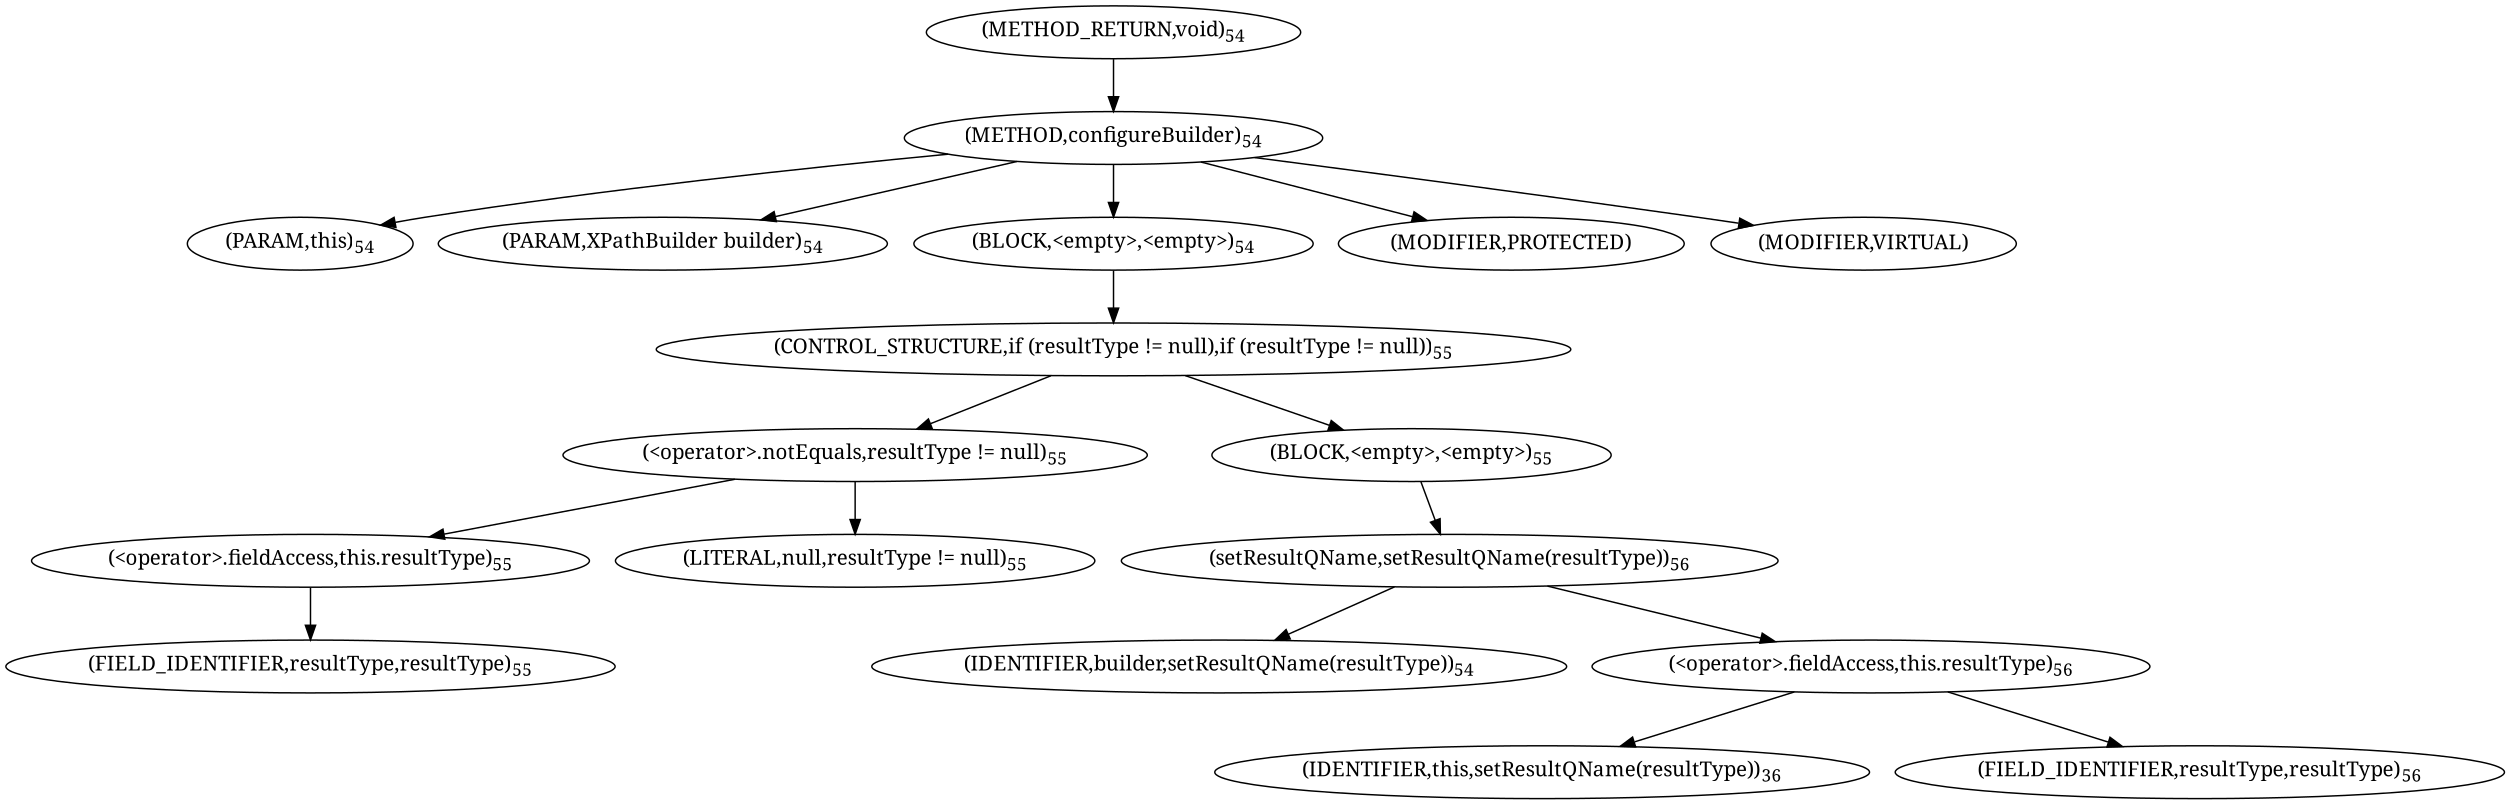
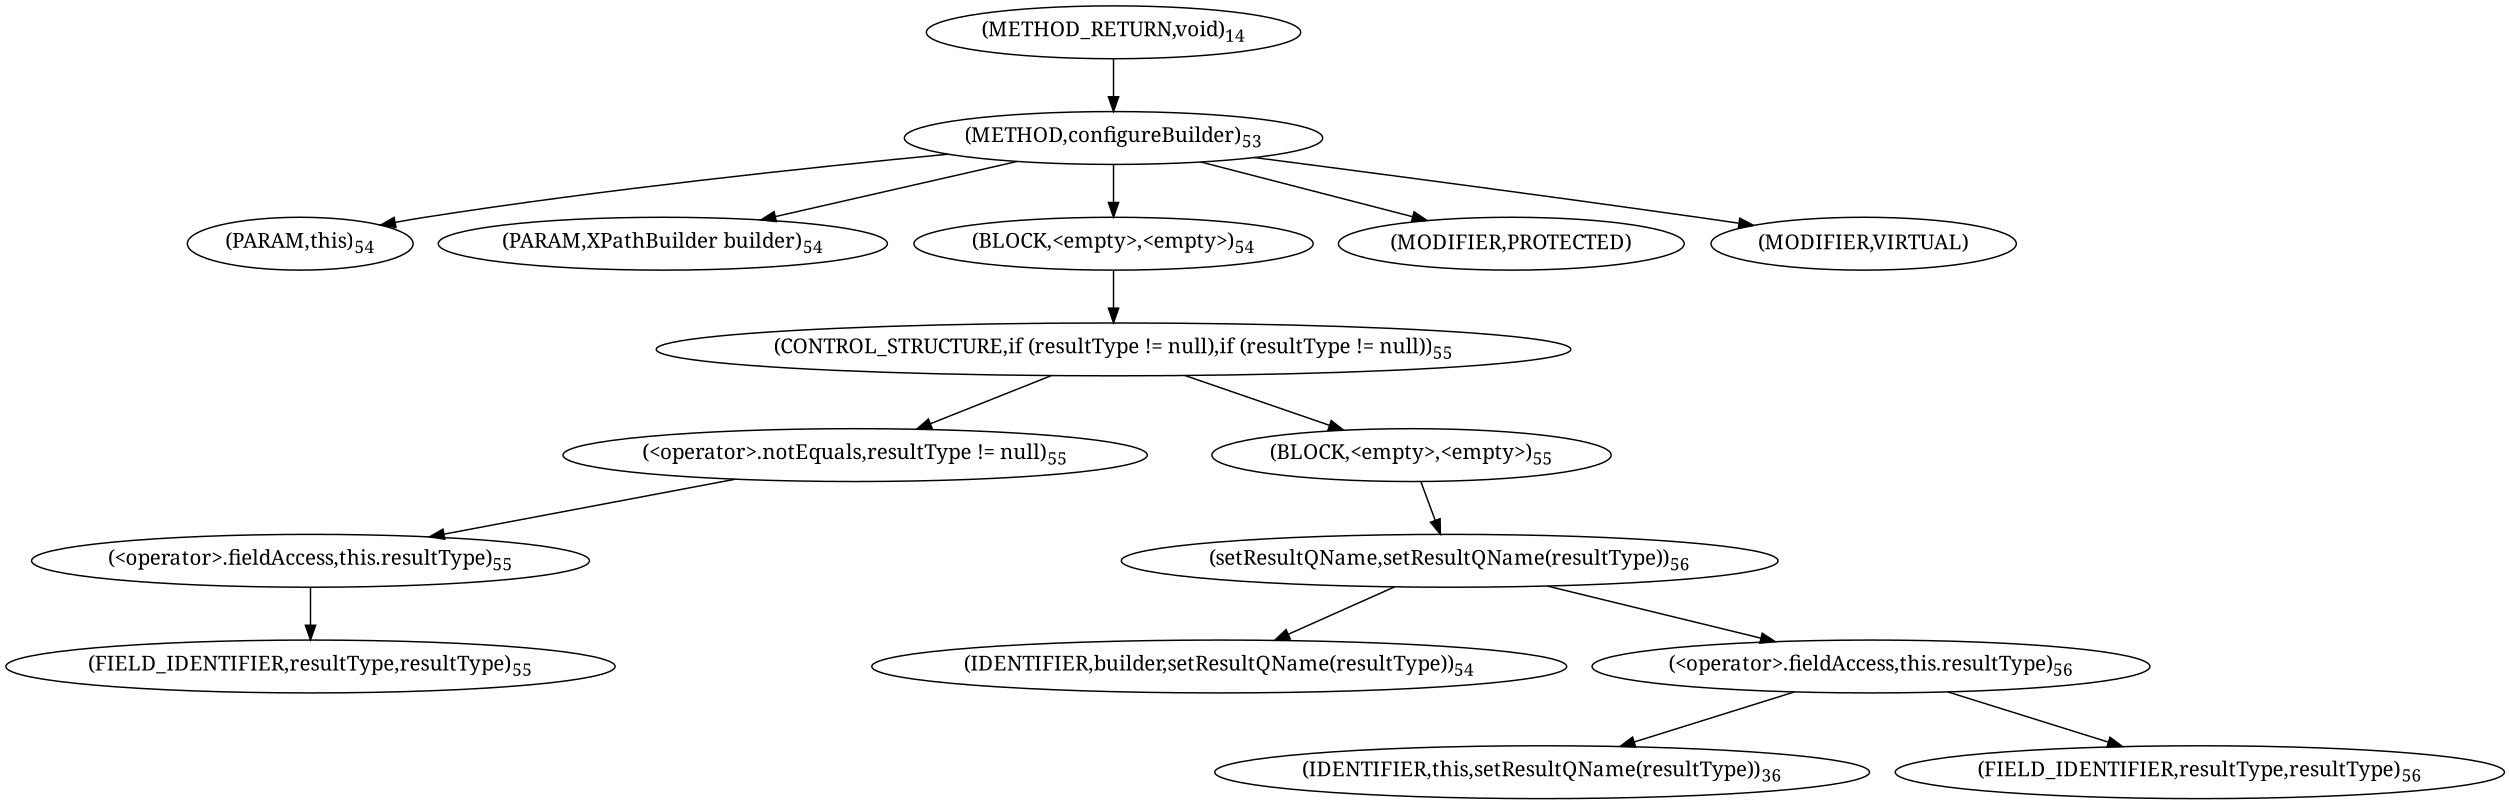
(1235, 30) -> (1235, 30)
(1252, 136) -> (1252, 136)
(855, 561) -> none
